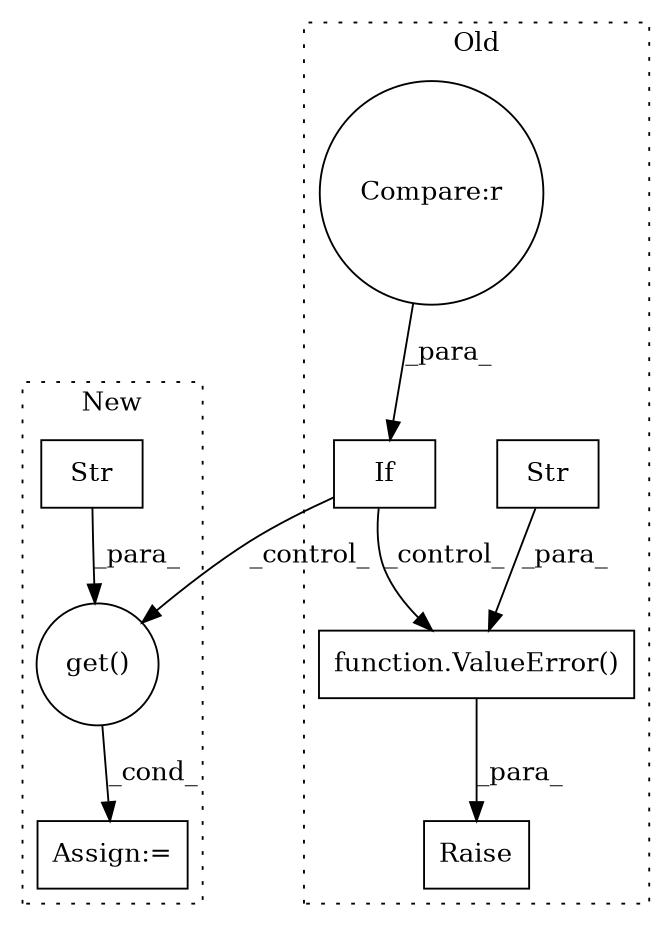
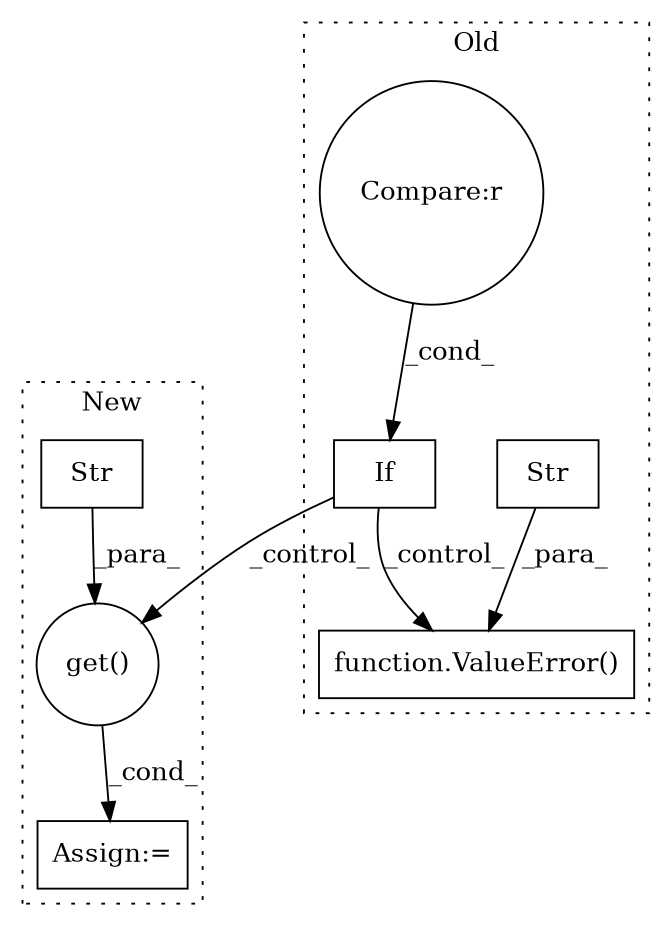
(448, 353) -> (450, 353)
(477, 855) -> none
